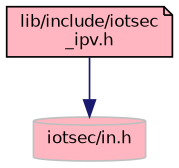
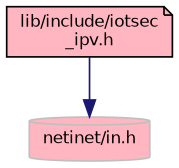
(90, 139) -> (90, 139)
